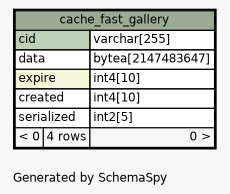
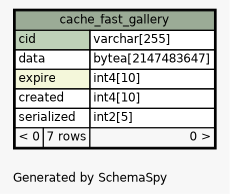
(67, 137) -> (67, 137)
